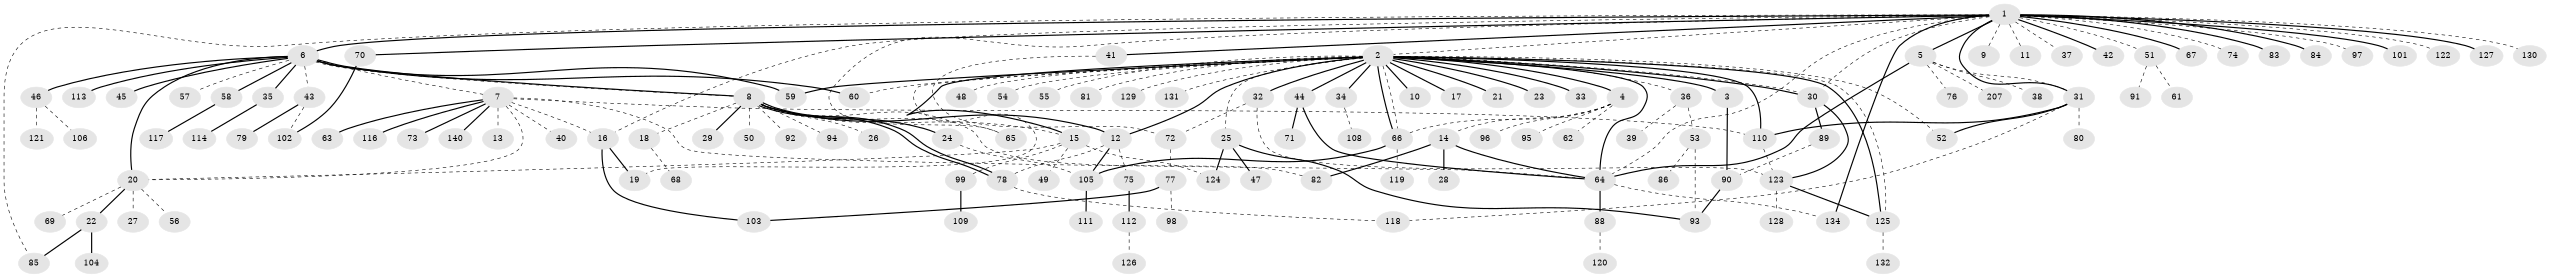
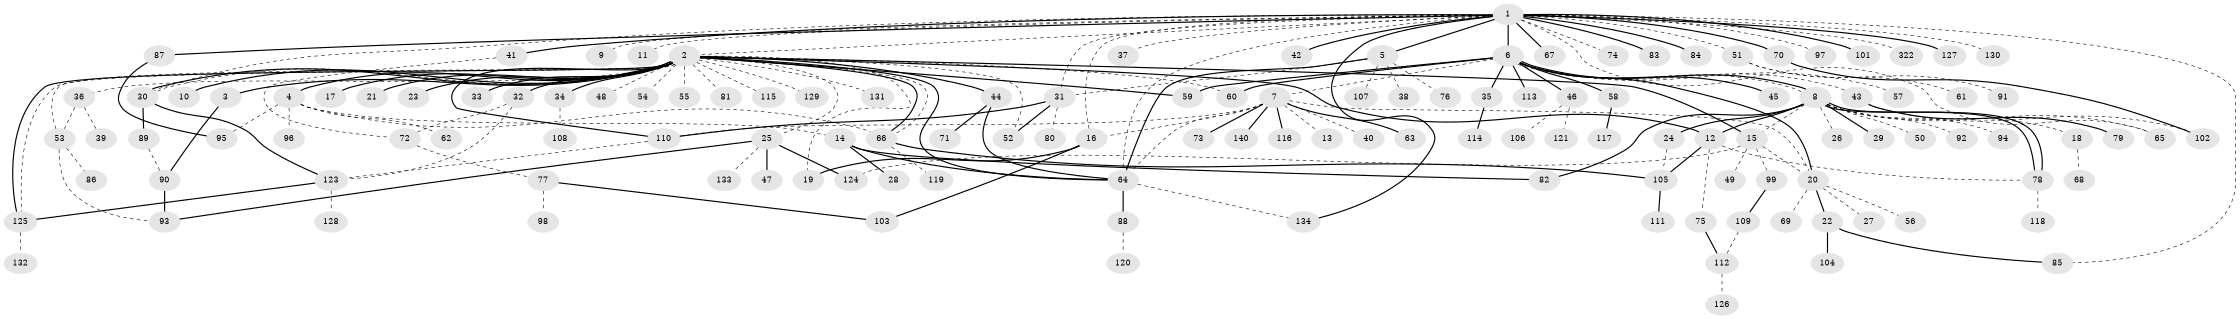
none -> (159, 56)
(2443, 56) -> (1906, 56)
none -> (344, 71)
(1983, 81) -> (1263, 23)
none -> (769, 97)
(1995, 97) -> (1361, 97)
(986, 147) -> (1668, 121)
none -> (724, 180)
(1745, 197) -> none
none -> (1733, 243)
